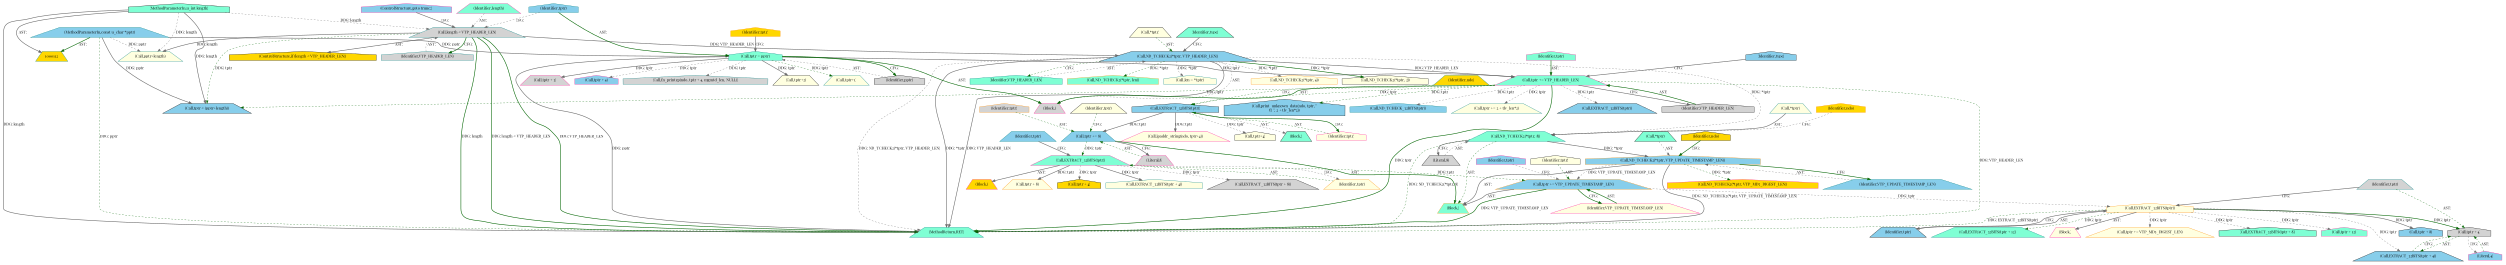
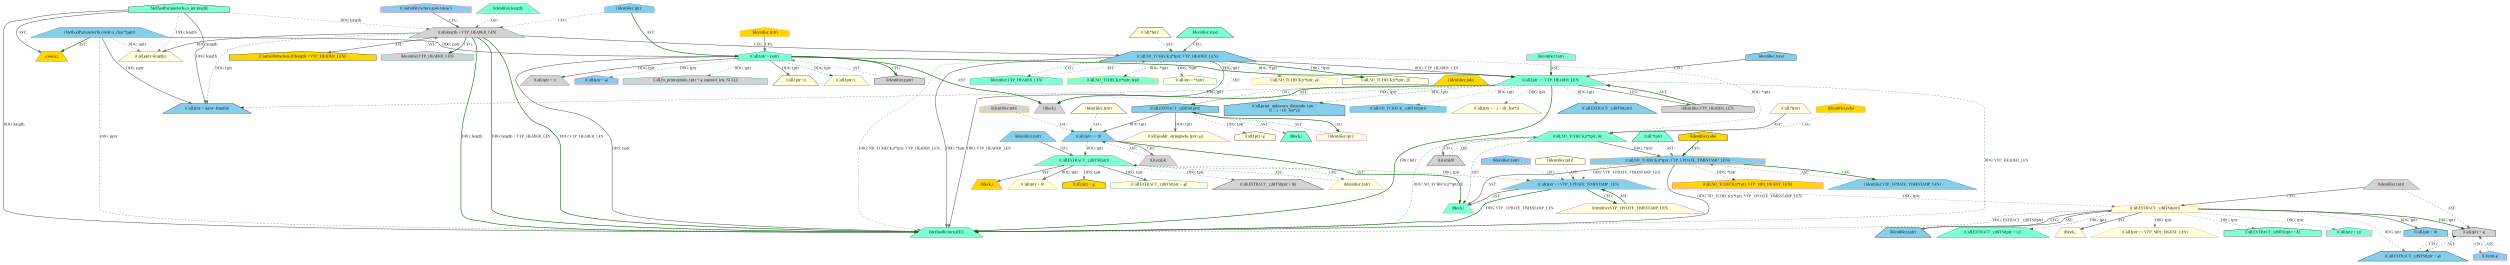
(732, 44) -> (759, 44)
(1147, 64) -> (1152, 64)
(545, 80) -> (545, 80)
